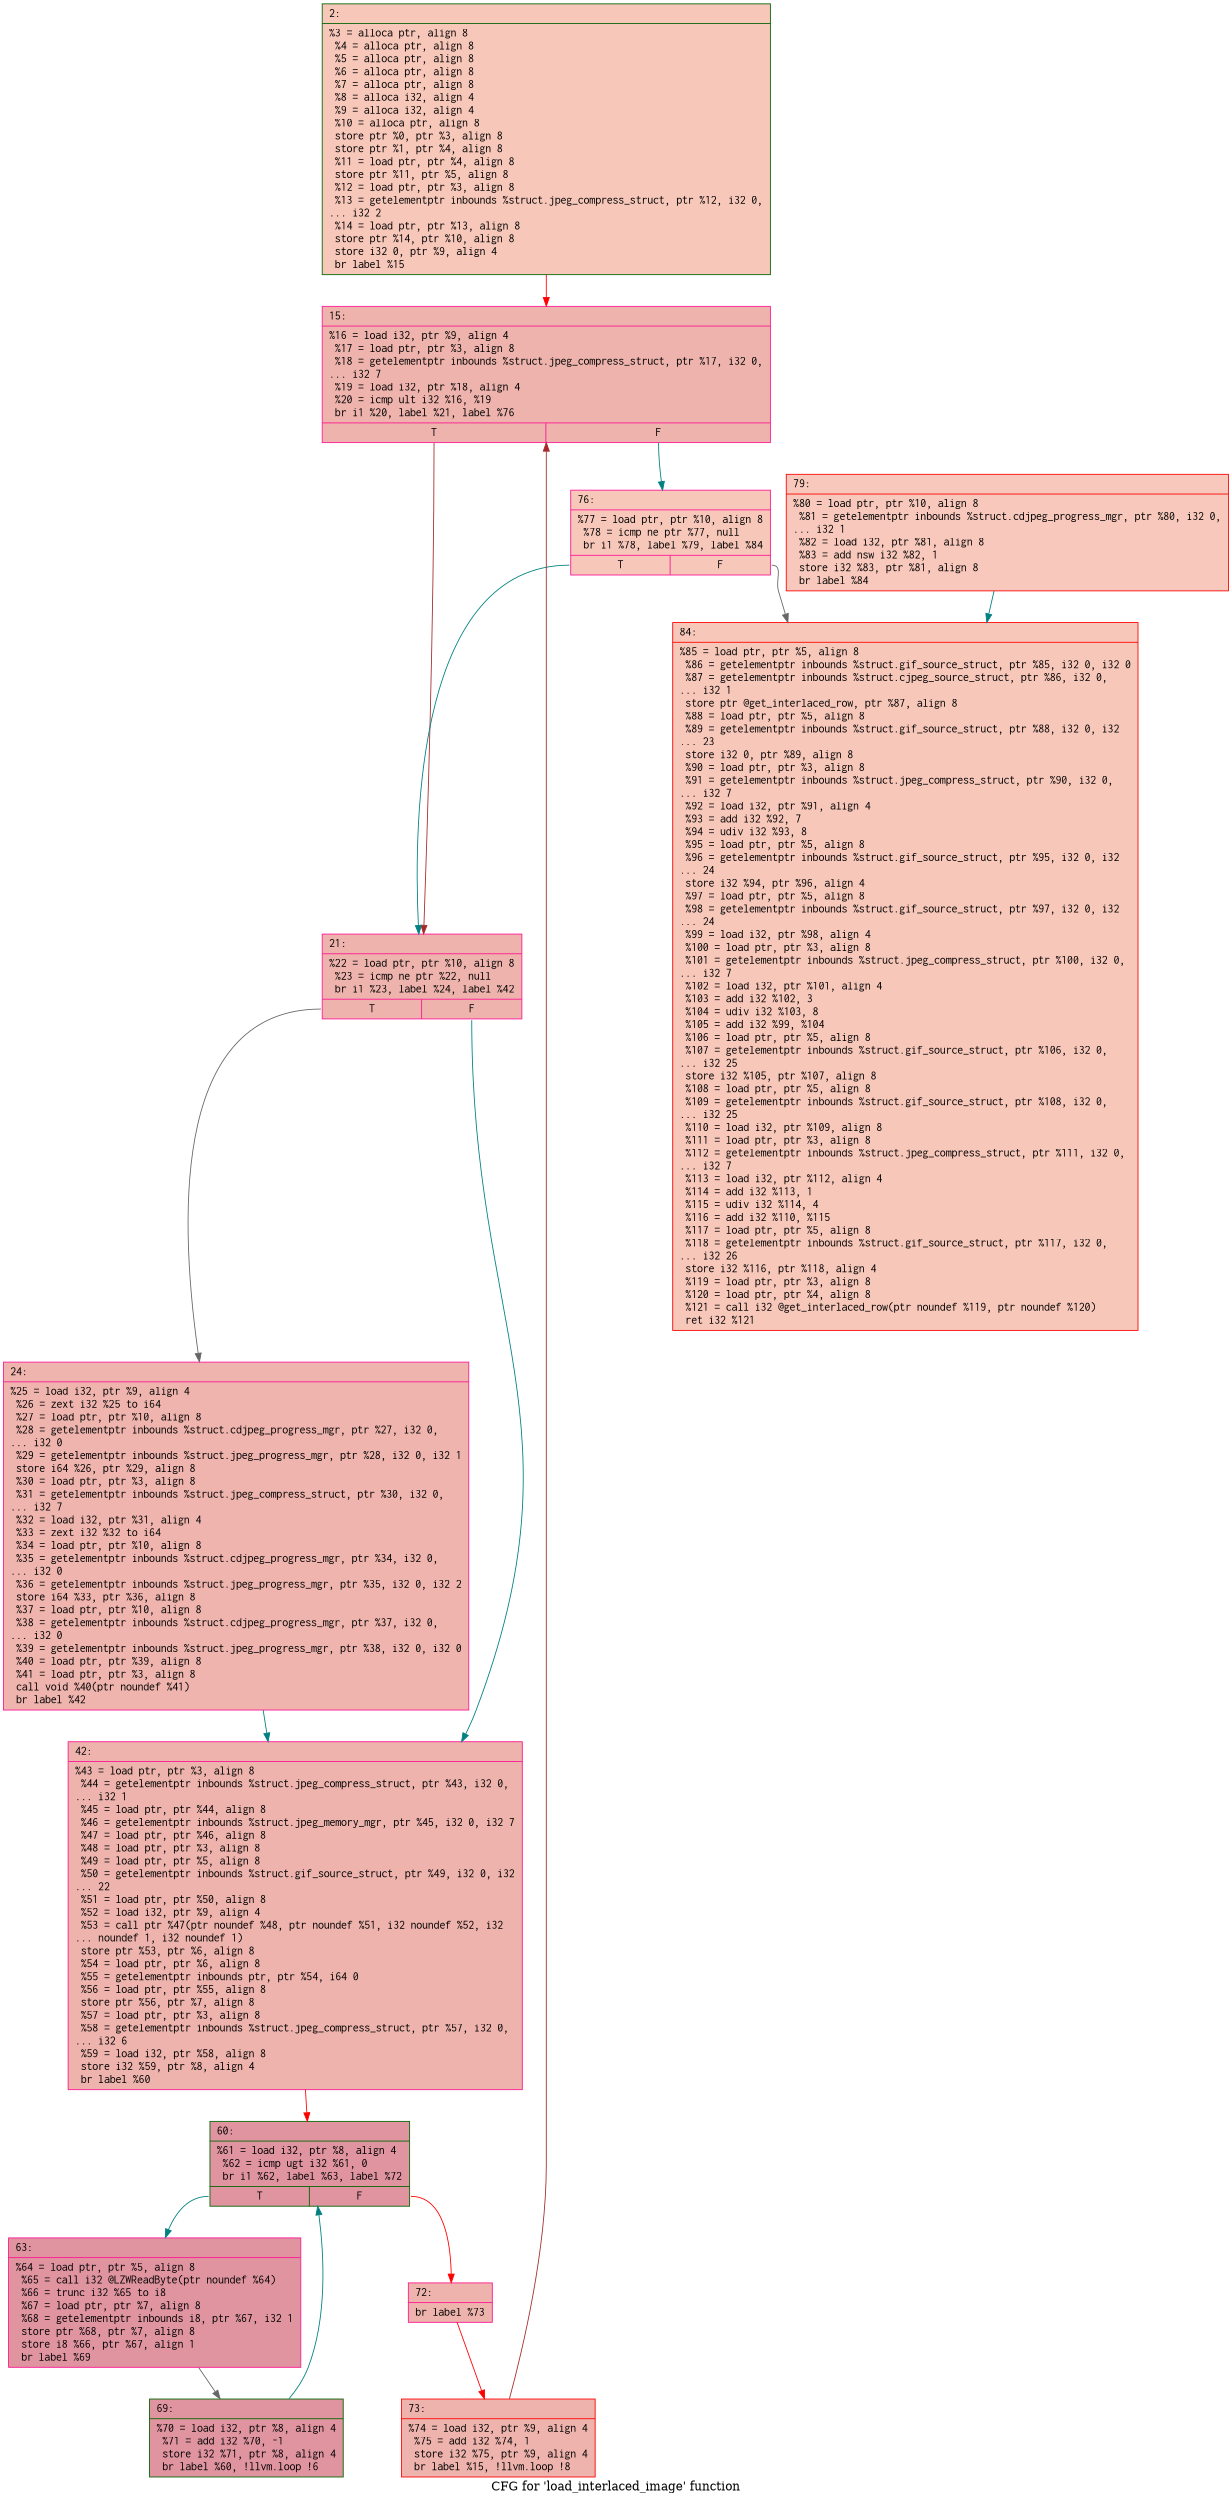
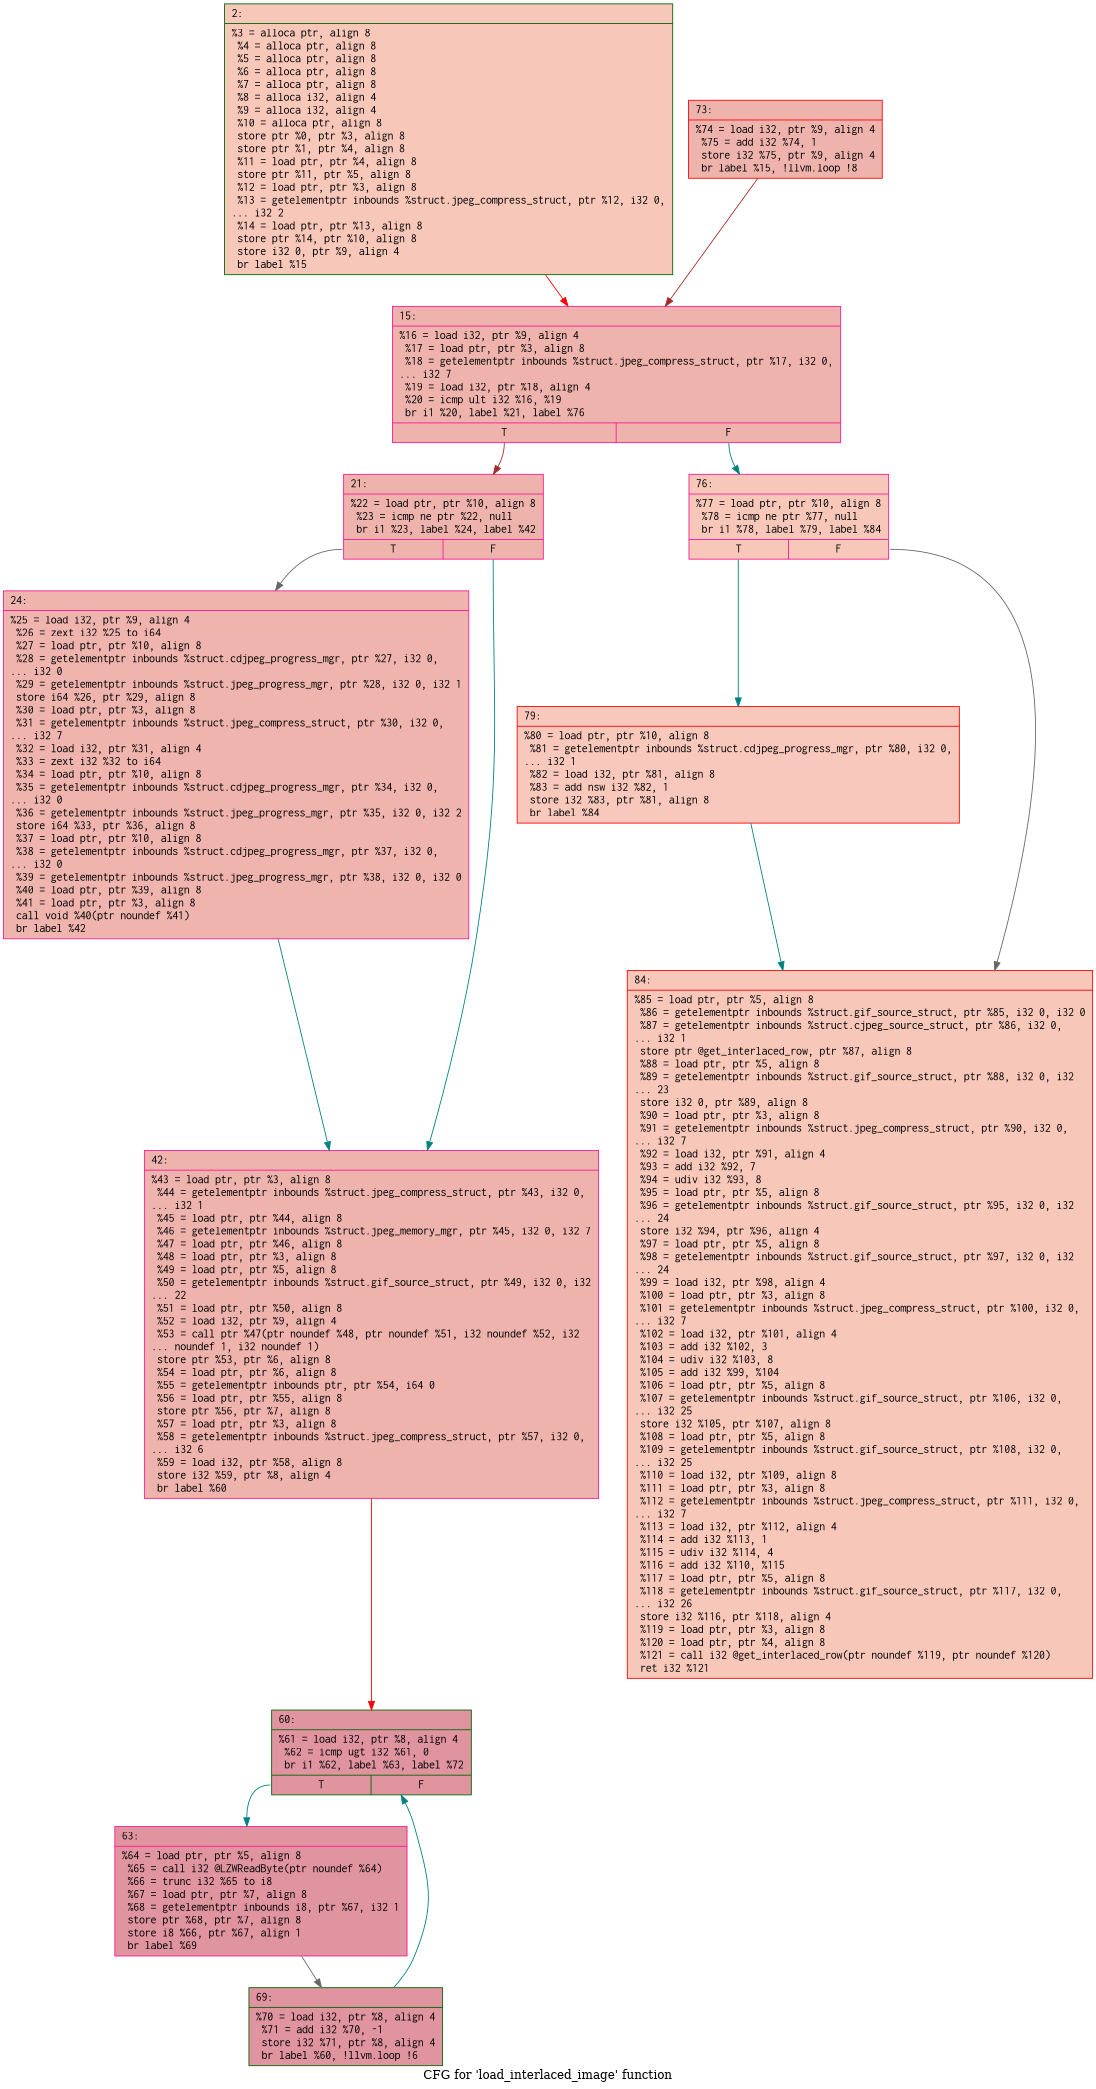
(436, 700) -> (738, 629)
(450, 2303) -> none
